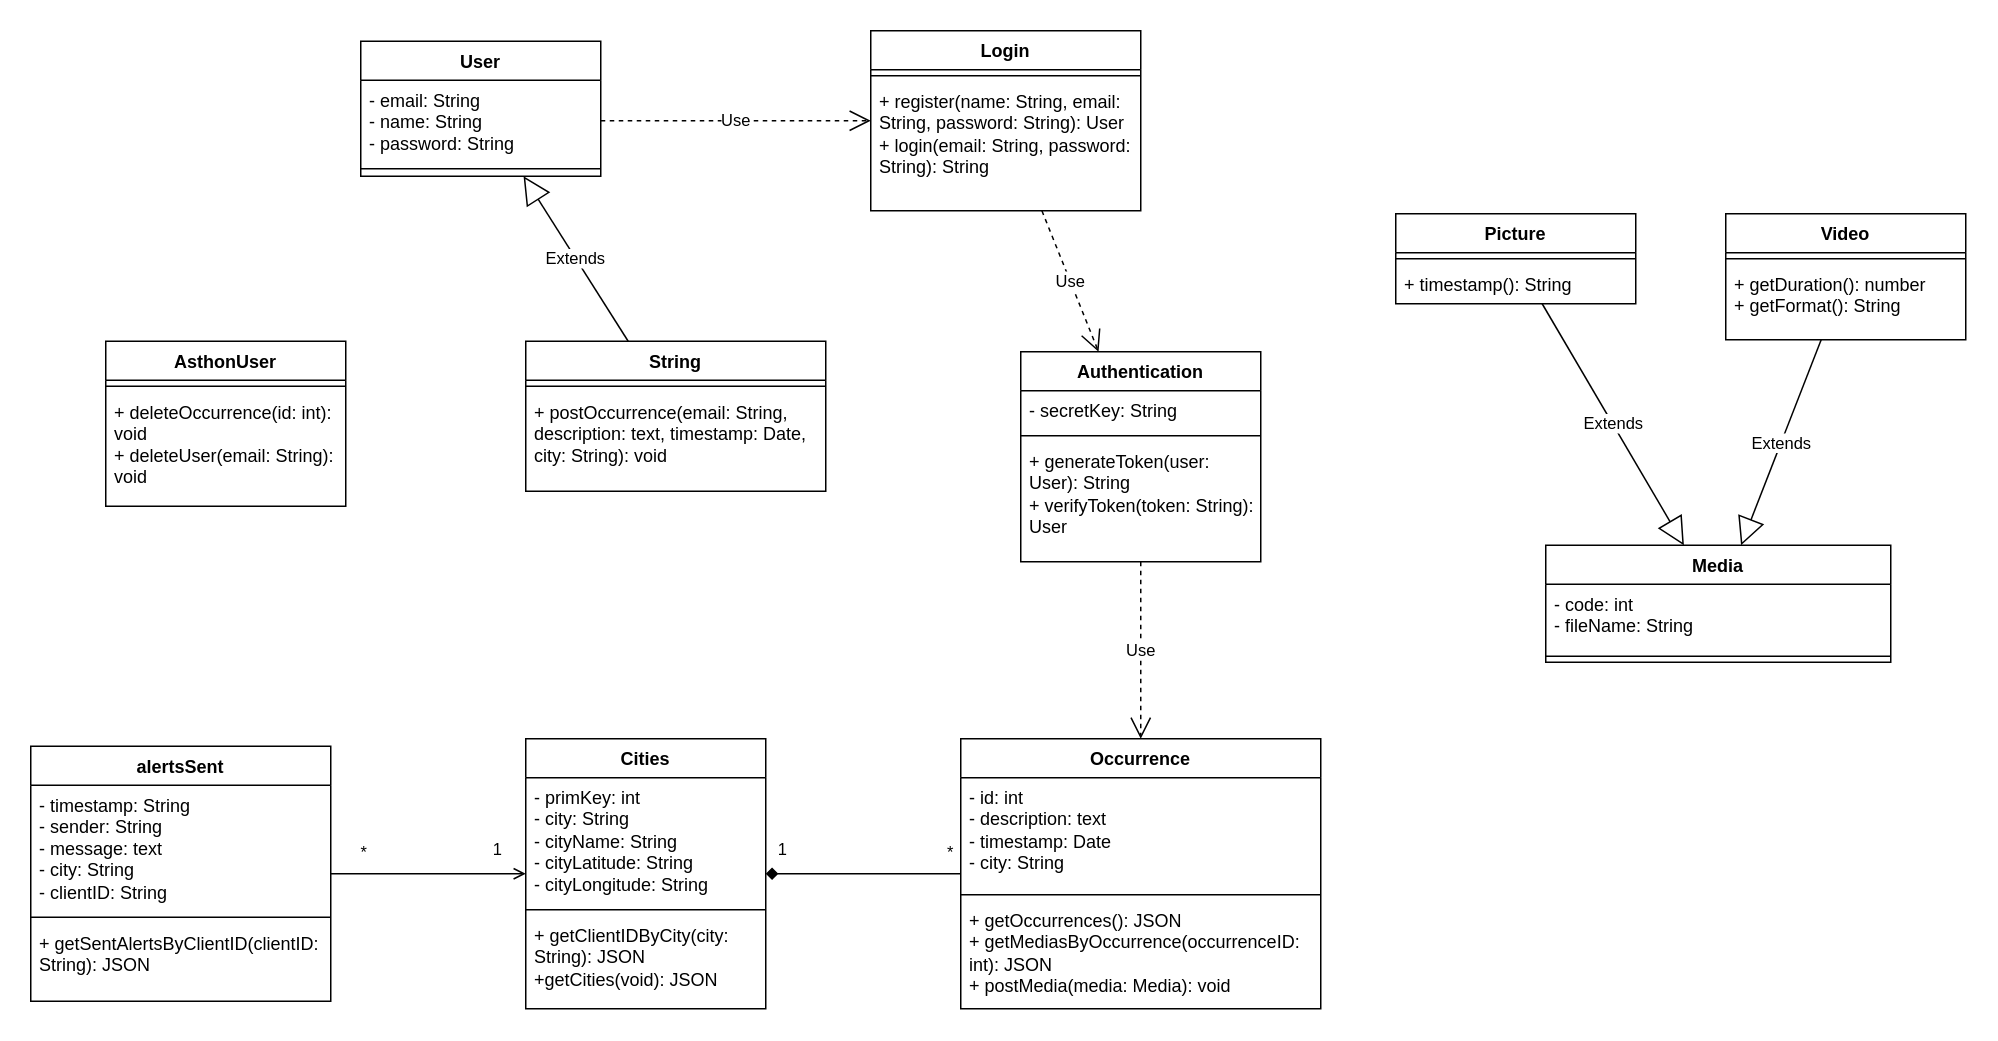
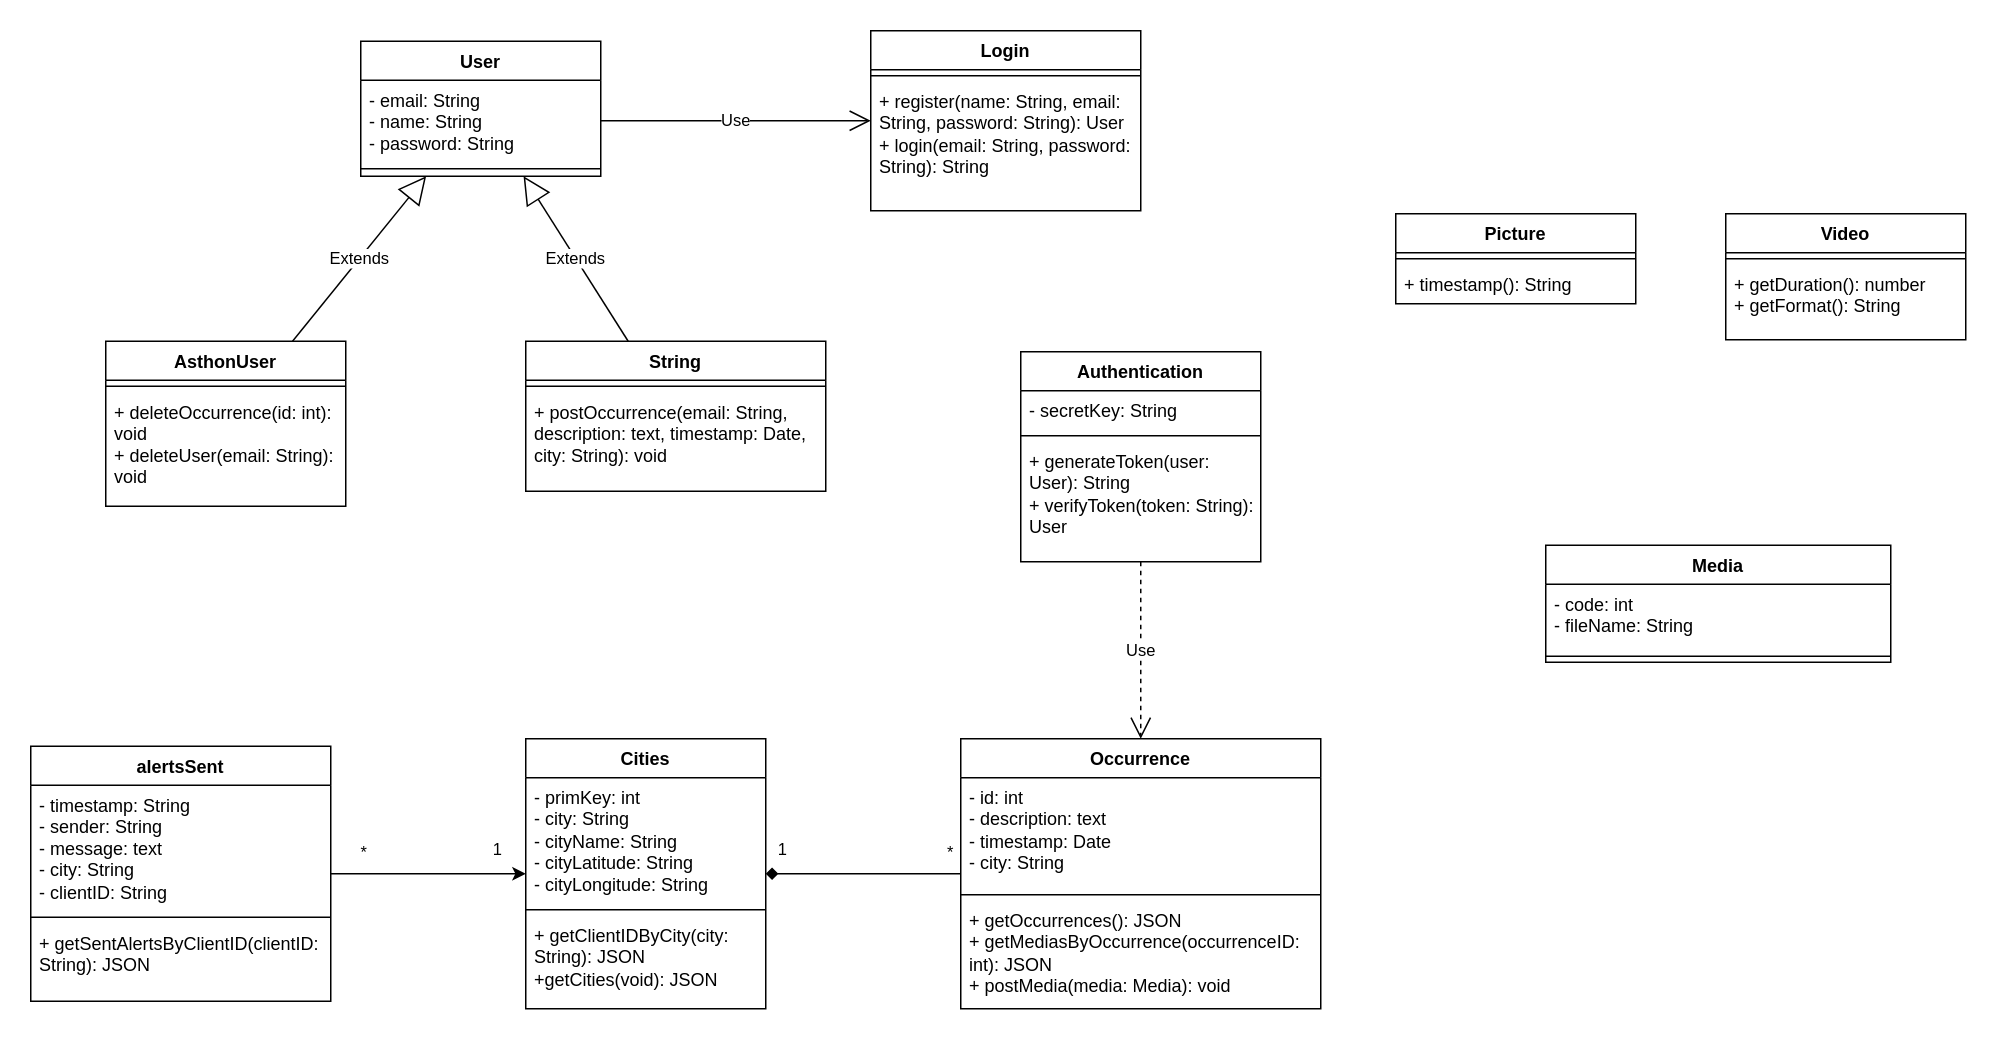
(661, 121) -> (661, 121)
none -> (350, 270)
(1070, 281) -> none
(1607, 414) -> none
(1786, 430) -> none
(516, 874) -> (514, 874)
